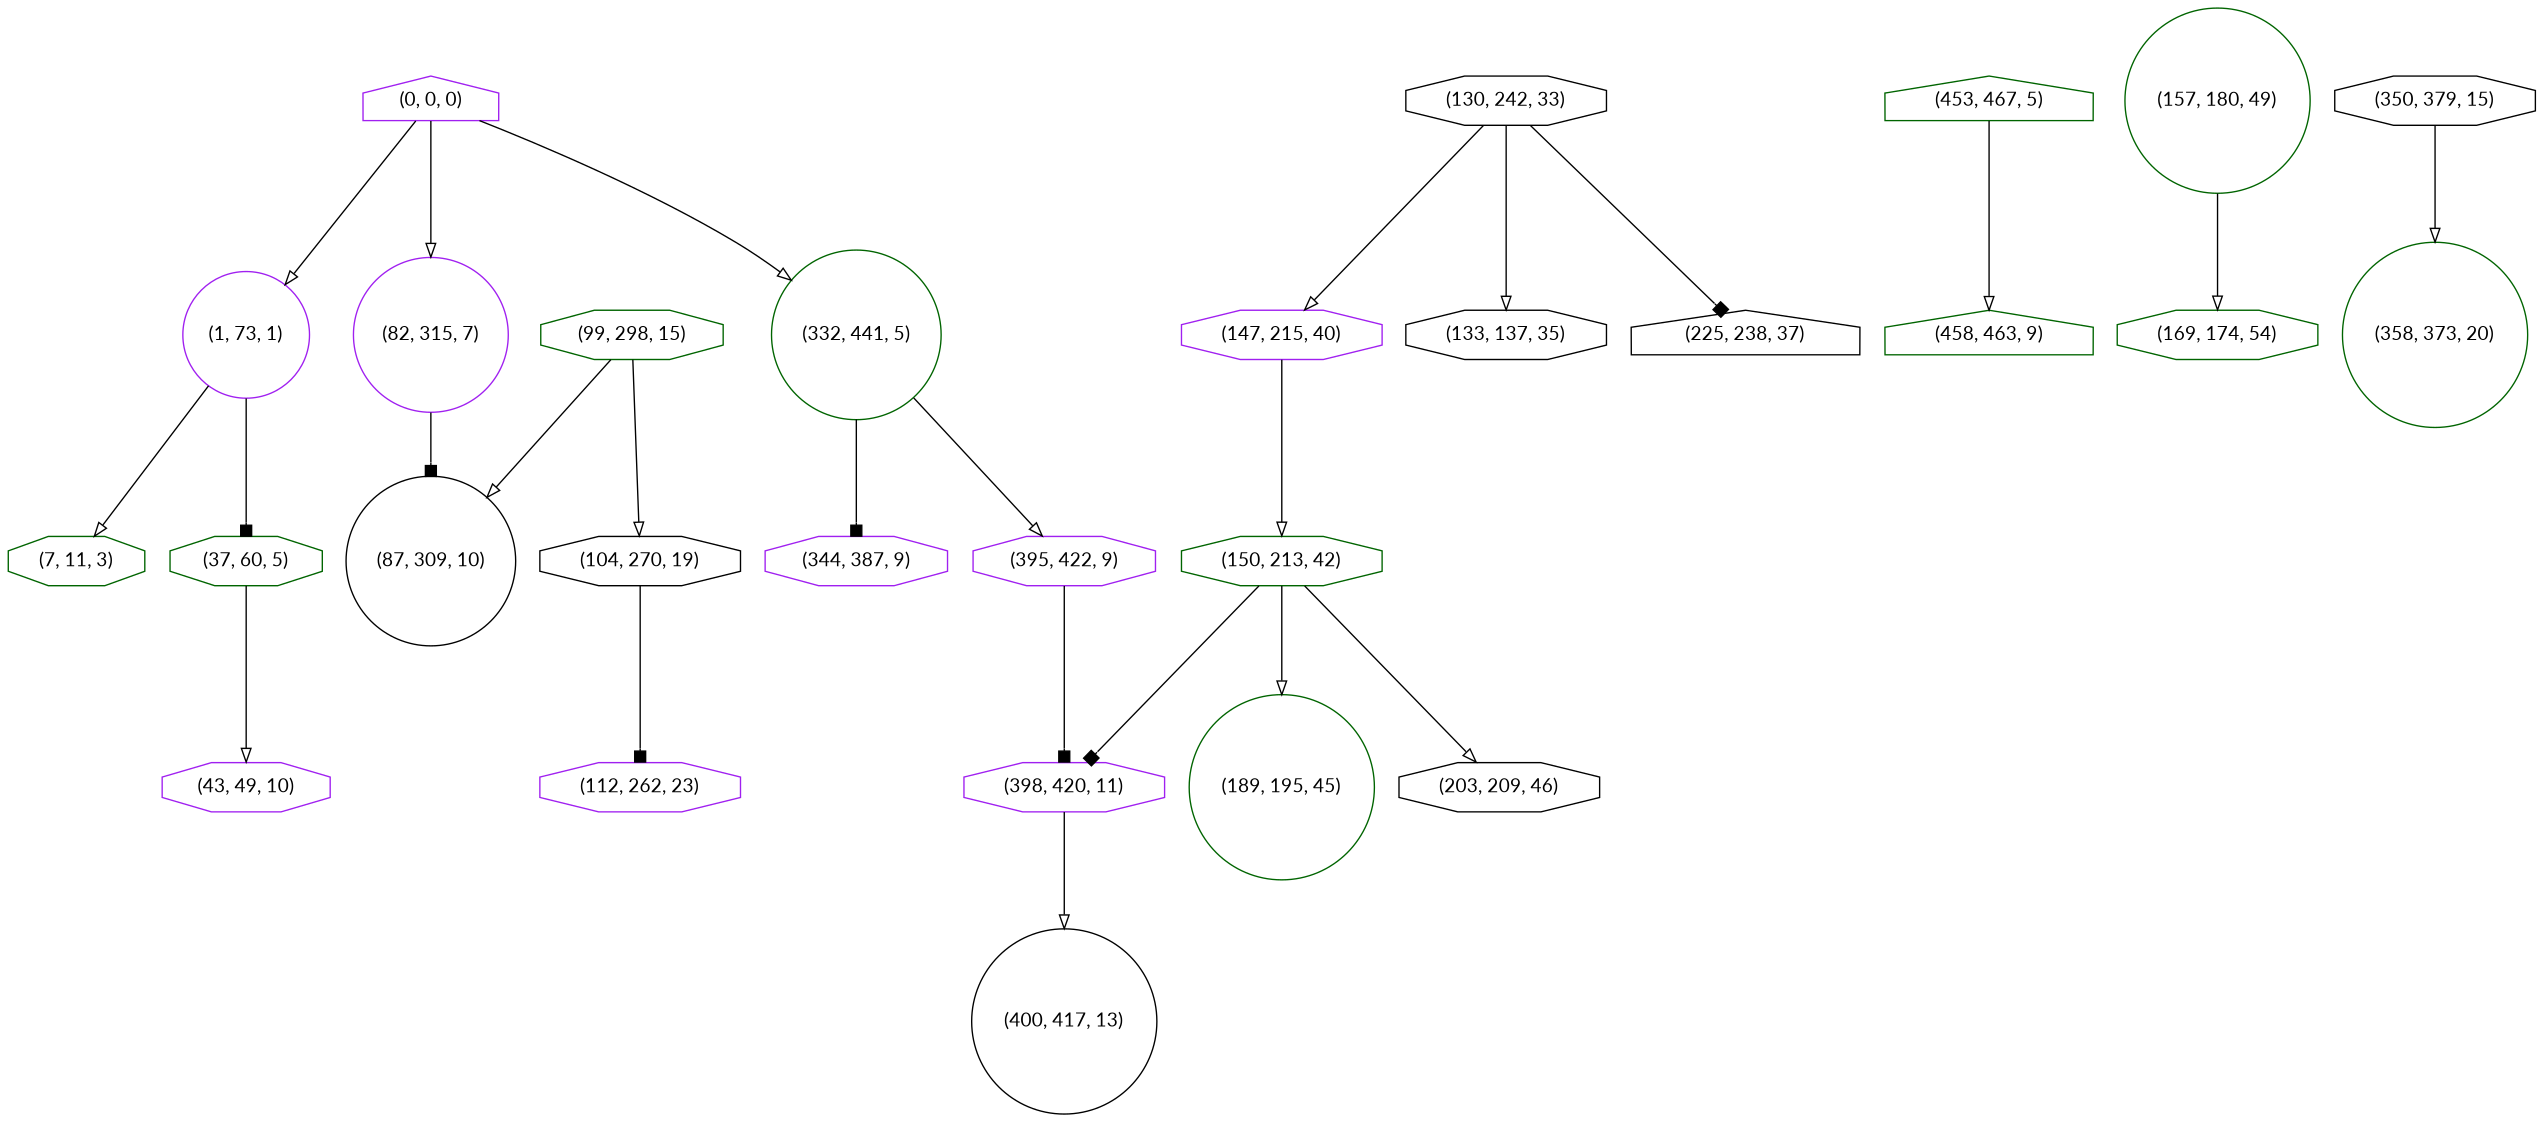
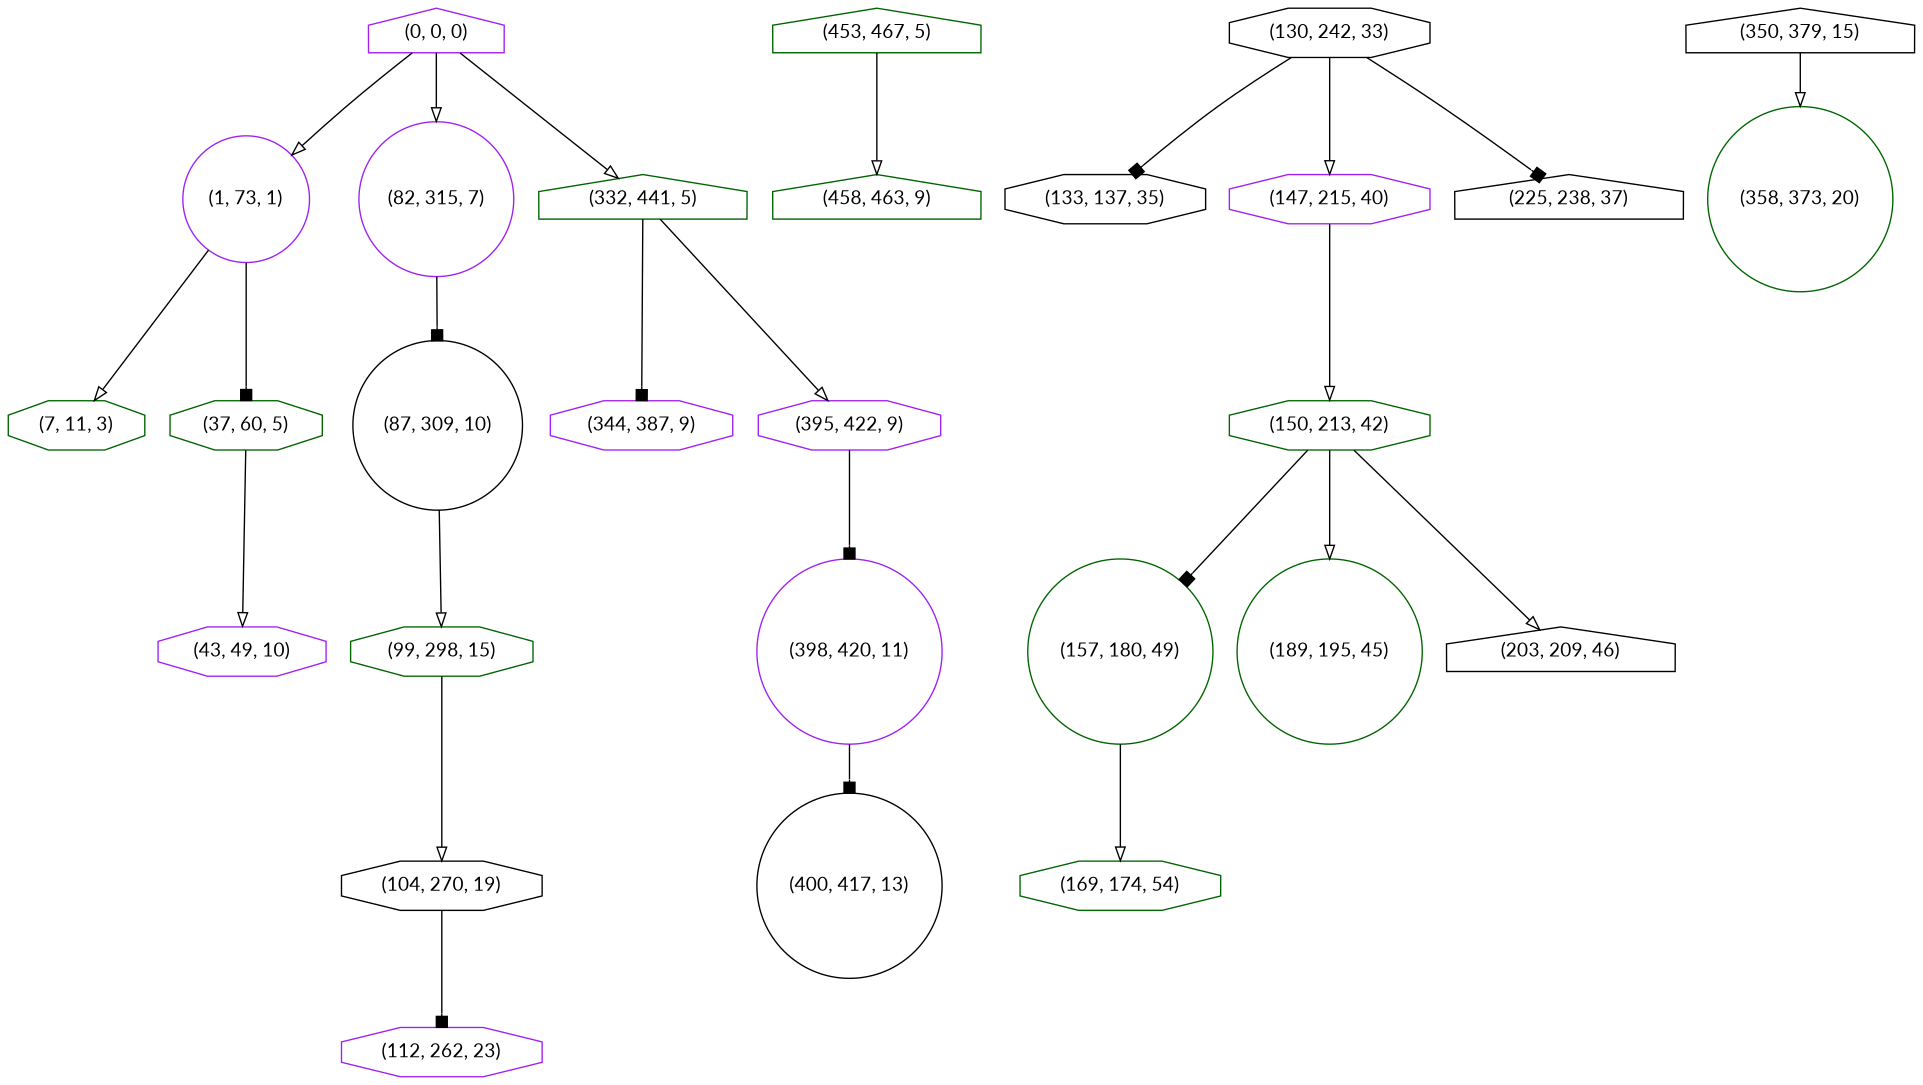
(2435, 101) -> (1800, 33)
(1506, 211) -> (1215, 109)
(856, 335) -> (643, 199)
(554, 423) -> (440, 561)
(1178, 669) -> (1250, 512)
(1064, 787) -> (849, 652)
(1499, 787) -> (1561, 652)
(1064, 863) -> (849, 762)
